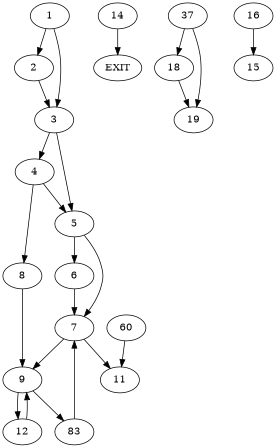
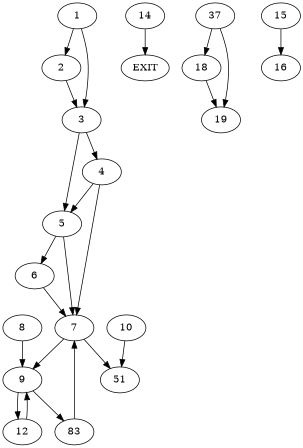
(254, 38) -> (281, 38)
(29, 220) -> (89, 246)
(126, 328) -> (126, 328)
(120, 380) -> (120, 380)
